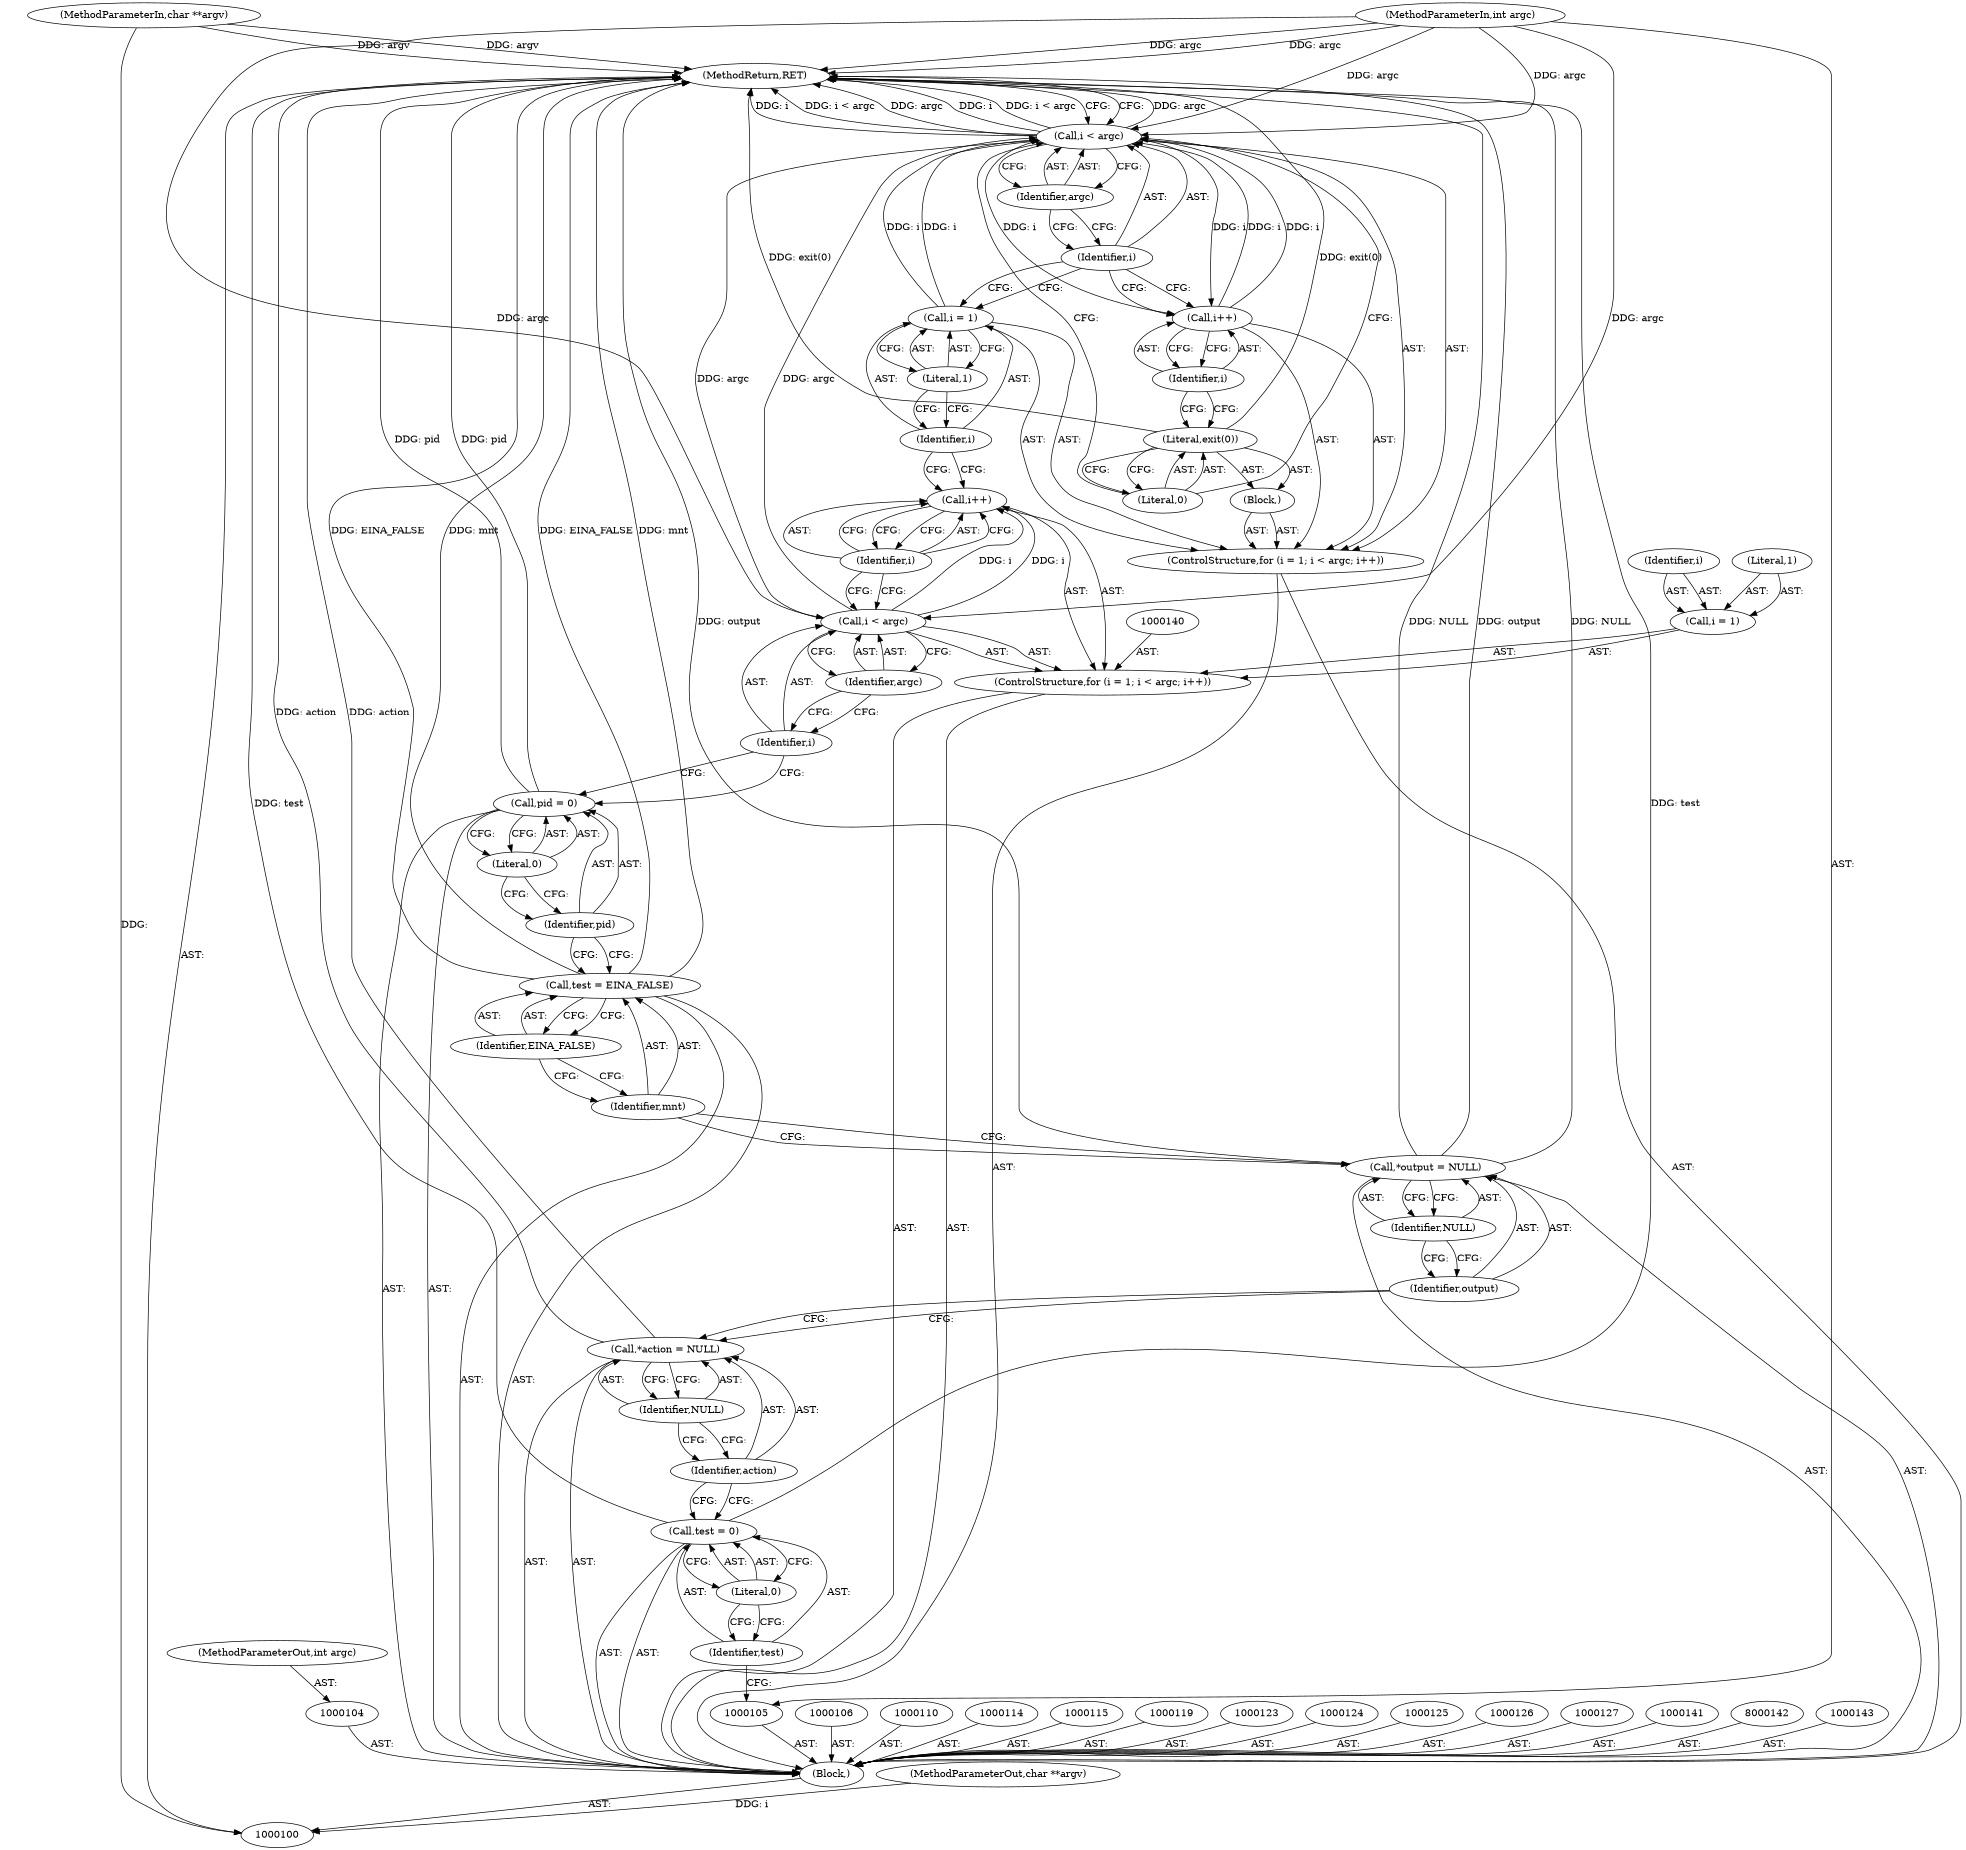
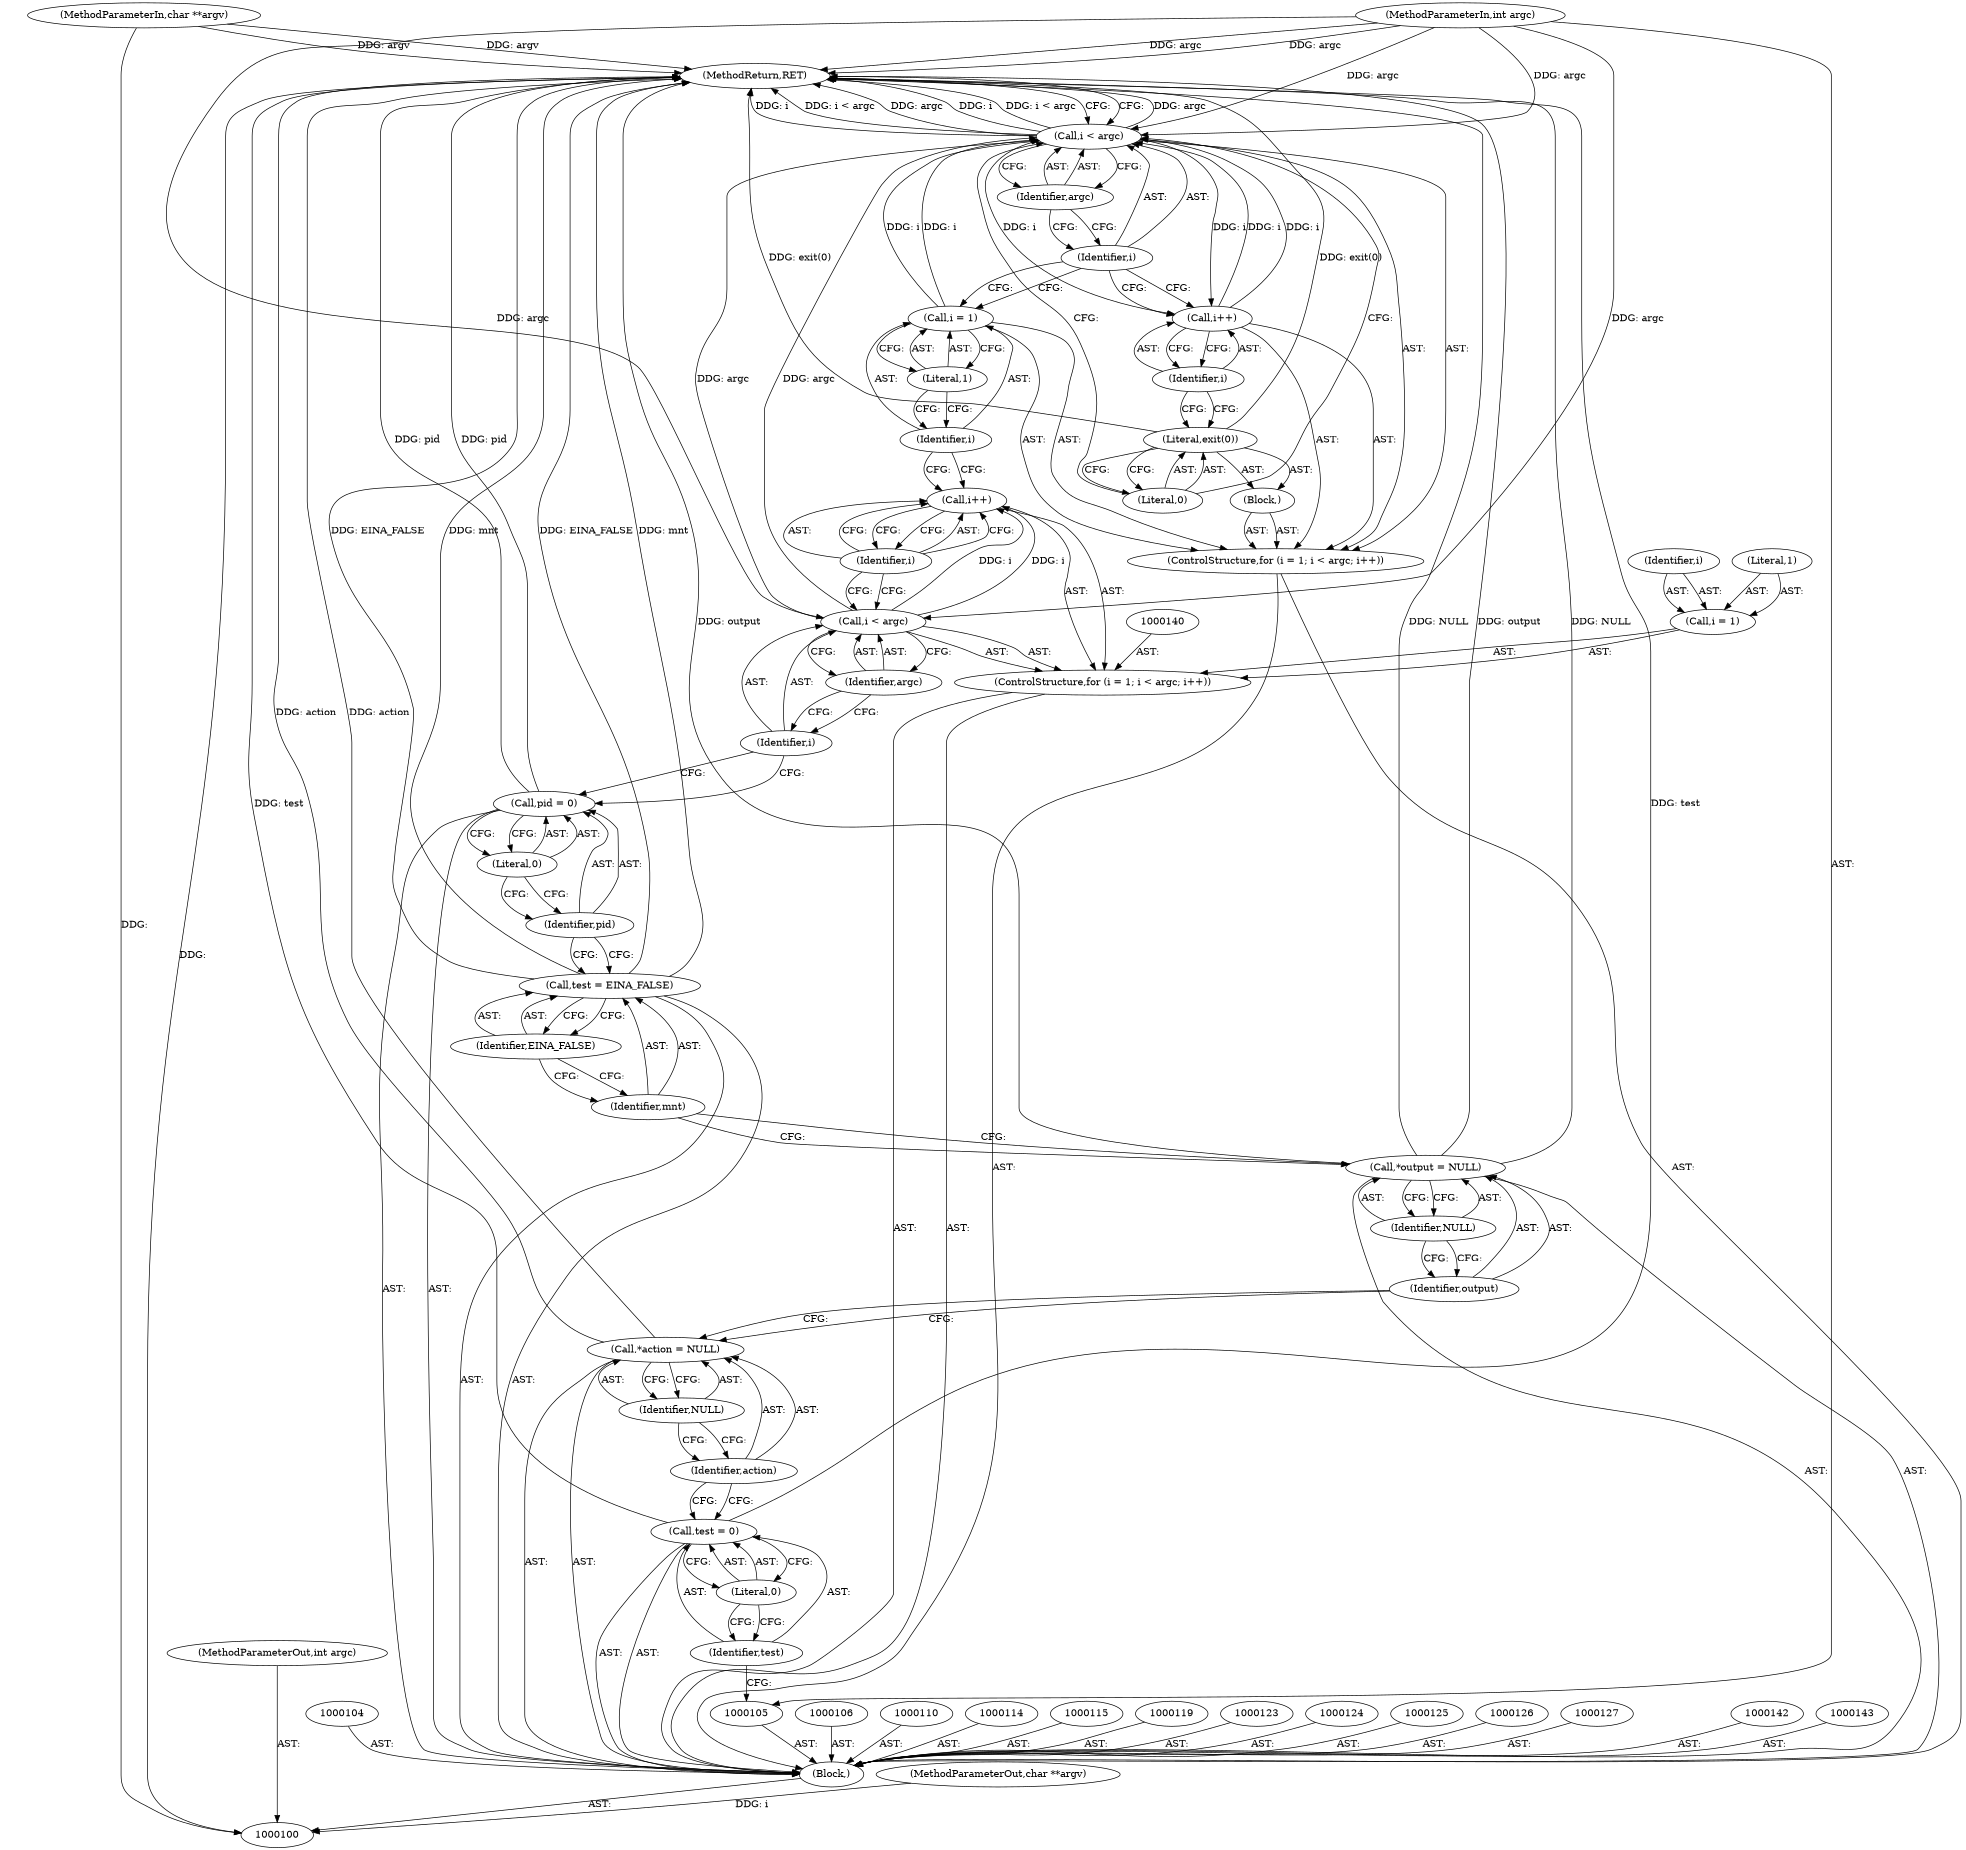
(194, 956) -> (194, 956)
(307, 1681) -> (277, 1741)
(1682, 1714) -> none
(1767, 1714) -> (1767, 1714)
